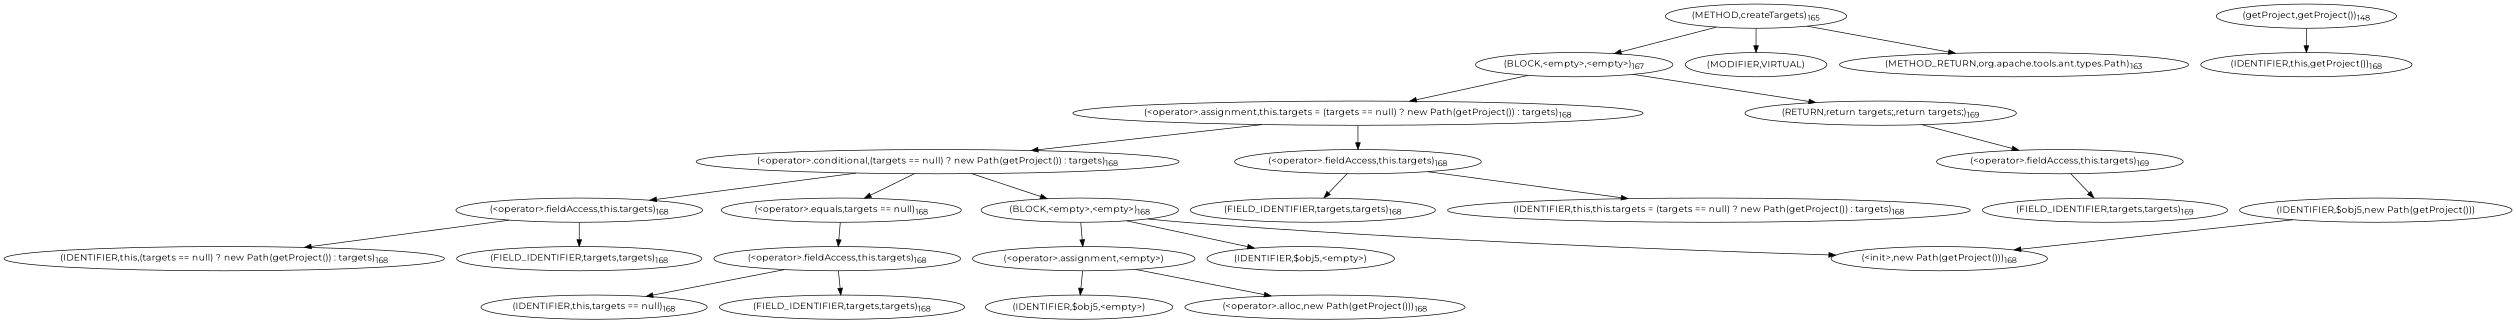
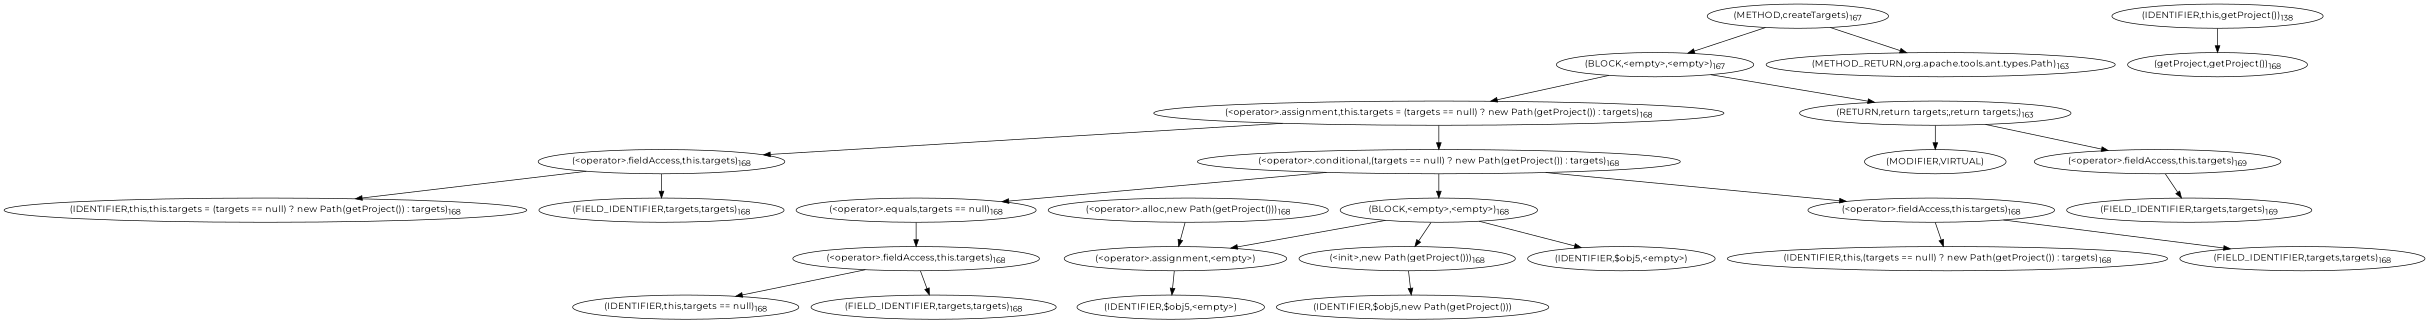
(1814, 15) -> (1856, 15)
(2364, 15) -> (2275, 64)
(1756, 37) -> (1935, 134)
(2306, 37) -> (2218, 37)
(2376, 64) -> (2287, 15)
(1973, 112) -> (2028, 112)
(2157, 234) -> (1409, 280)
(1200, 282) -> (1183, 231)
